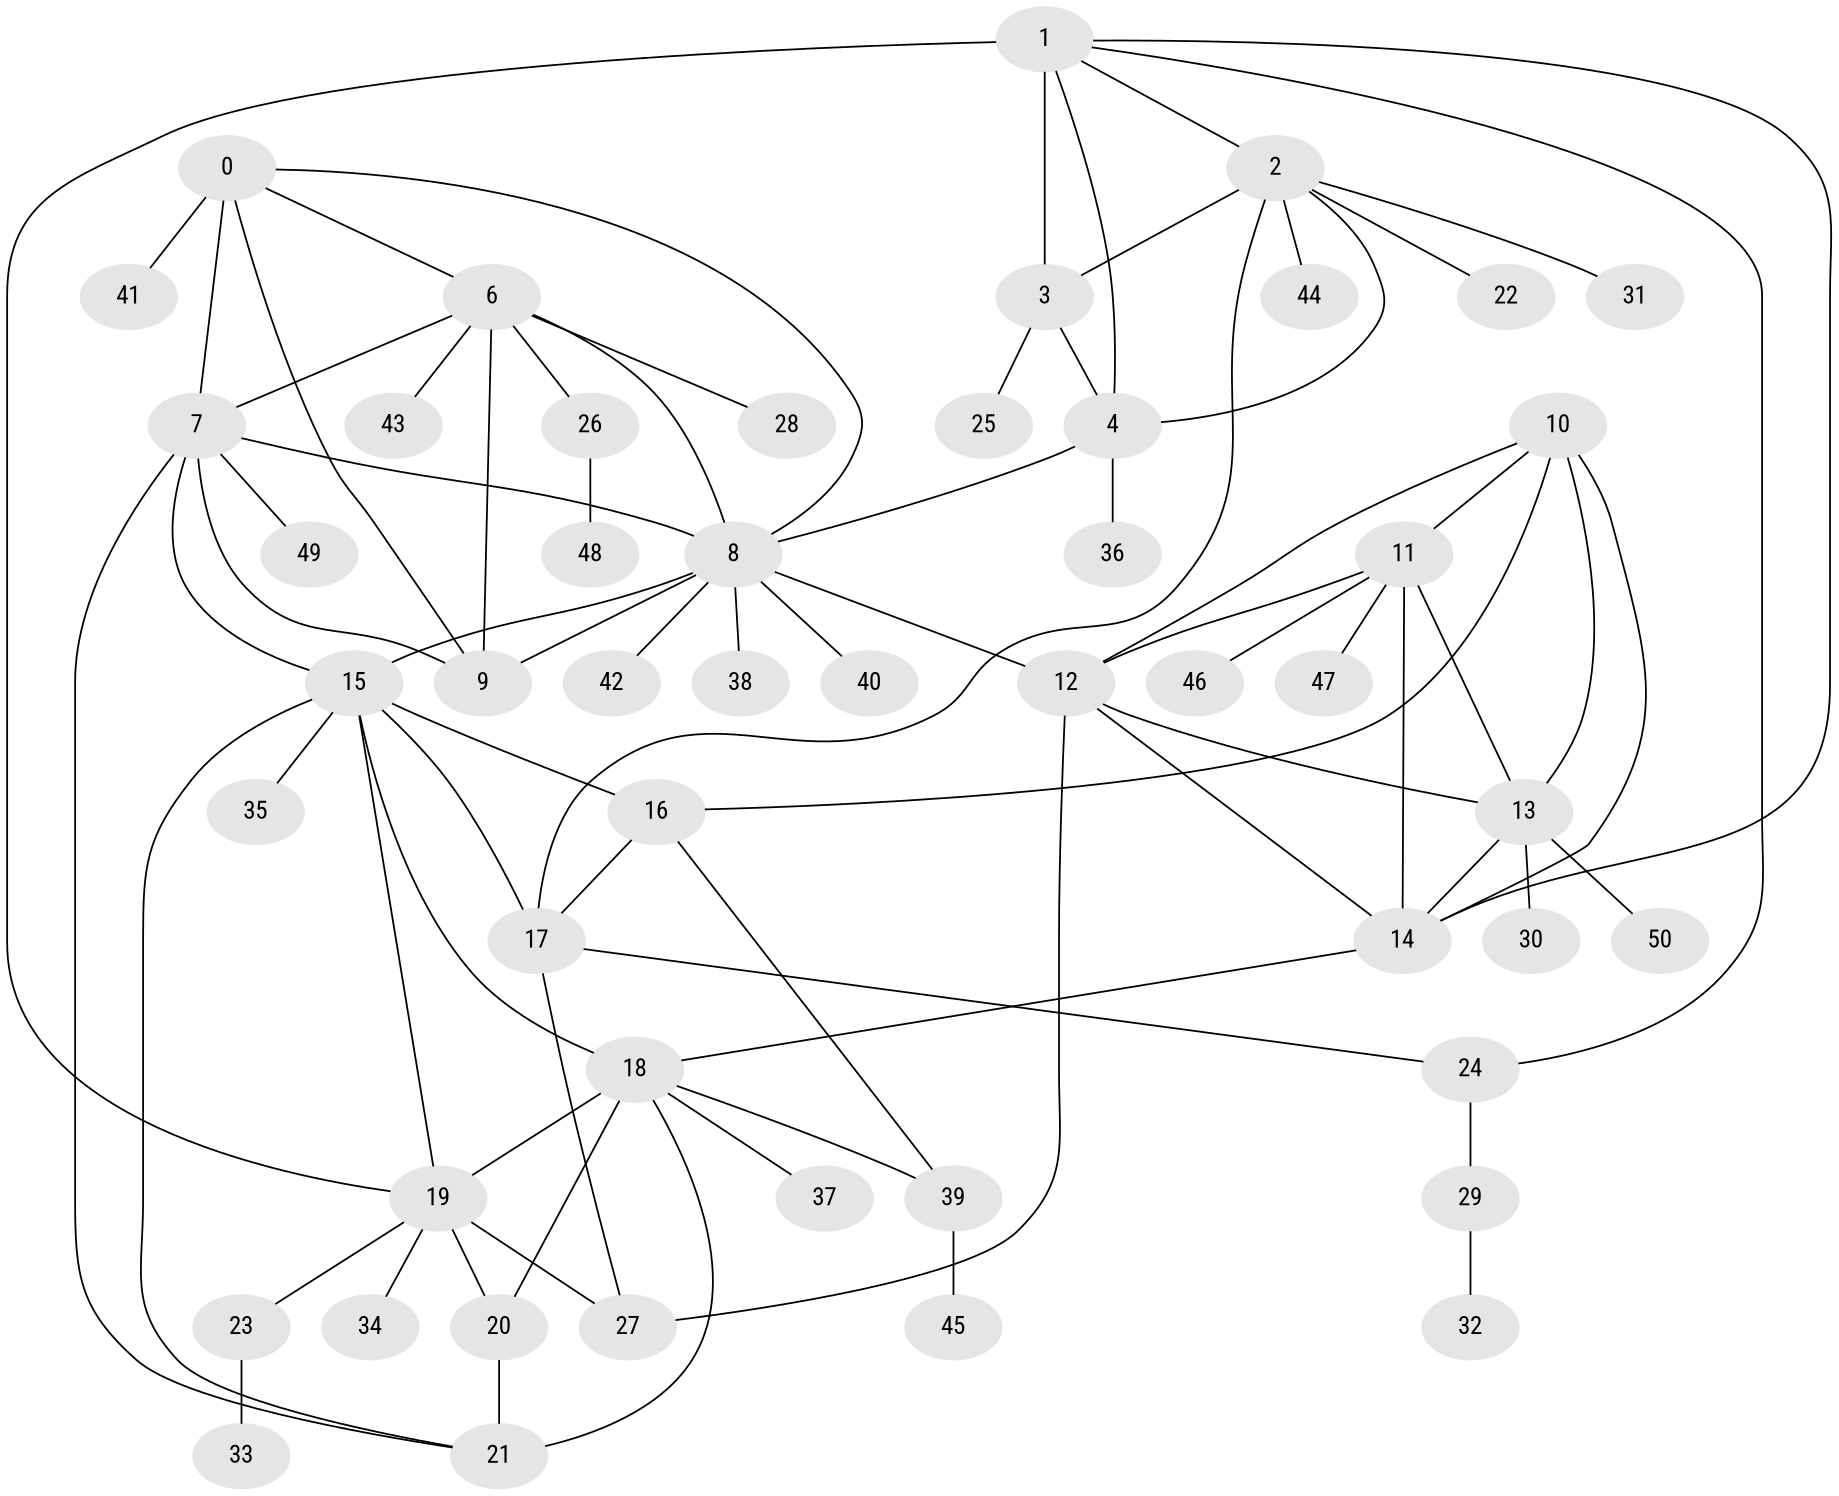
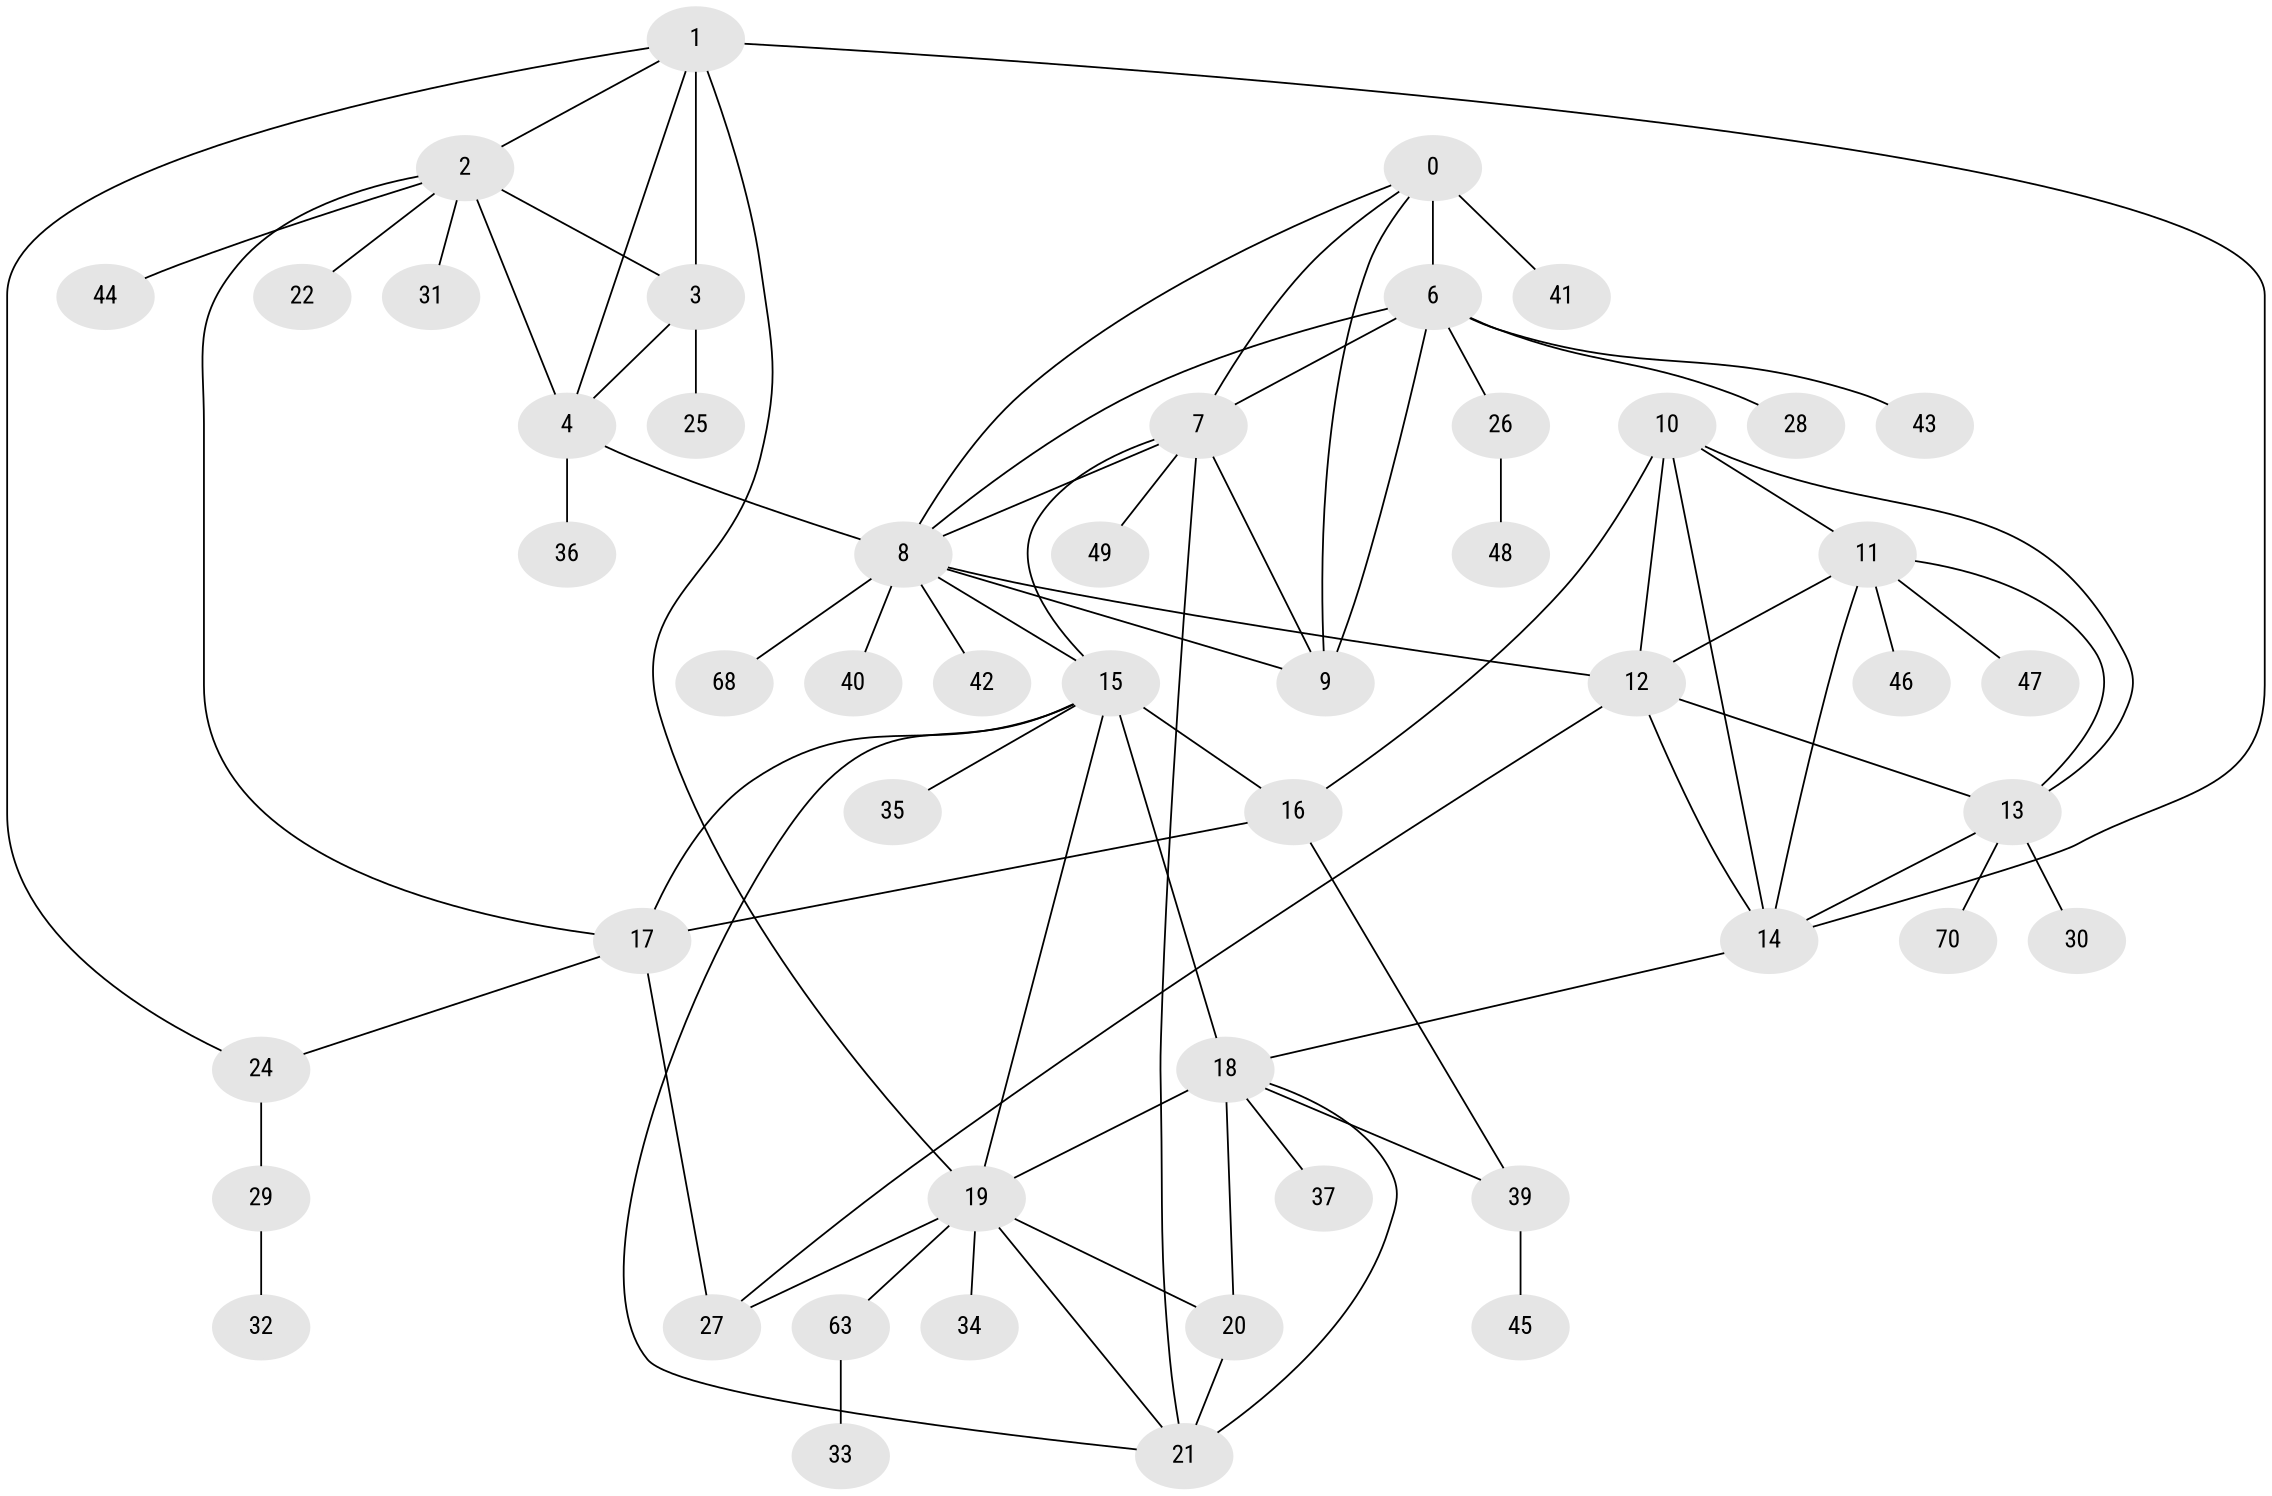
(741, 683) -> (724, 683)
(1660, 941) -> (1948, 941)
(242, 1327) -> (841, 1327)
none -> (1081, 1327)
